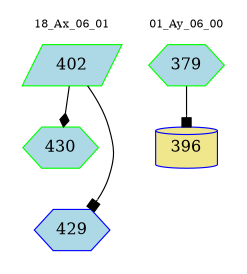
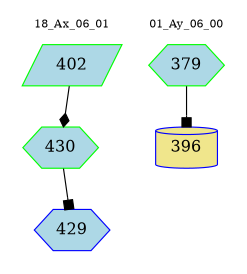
(112, 142) -> (66, 183)
